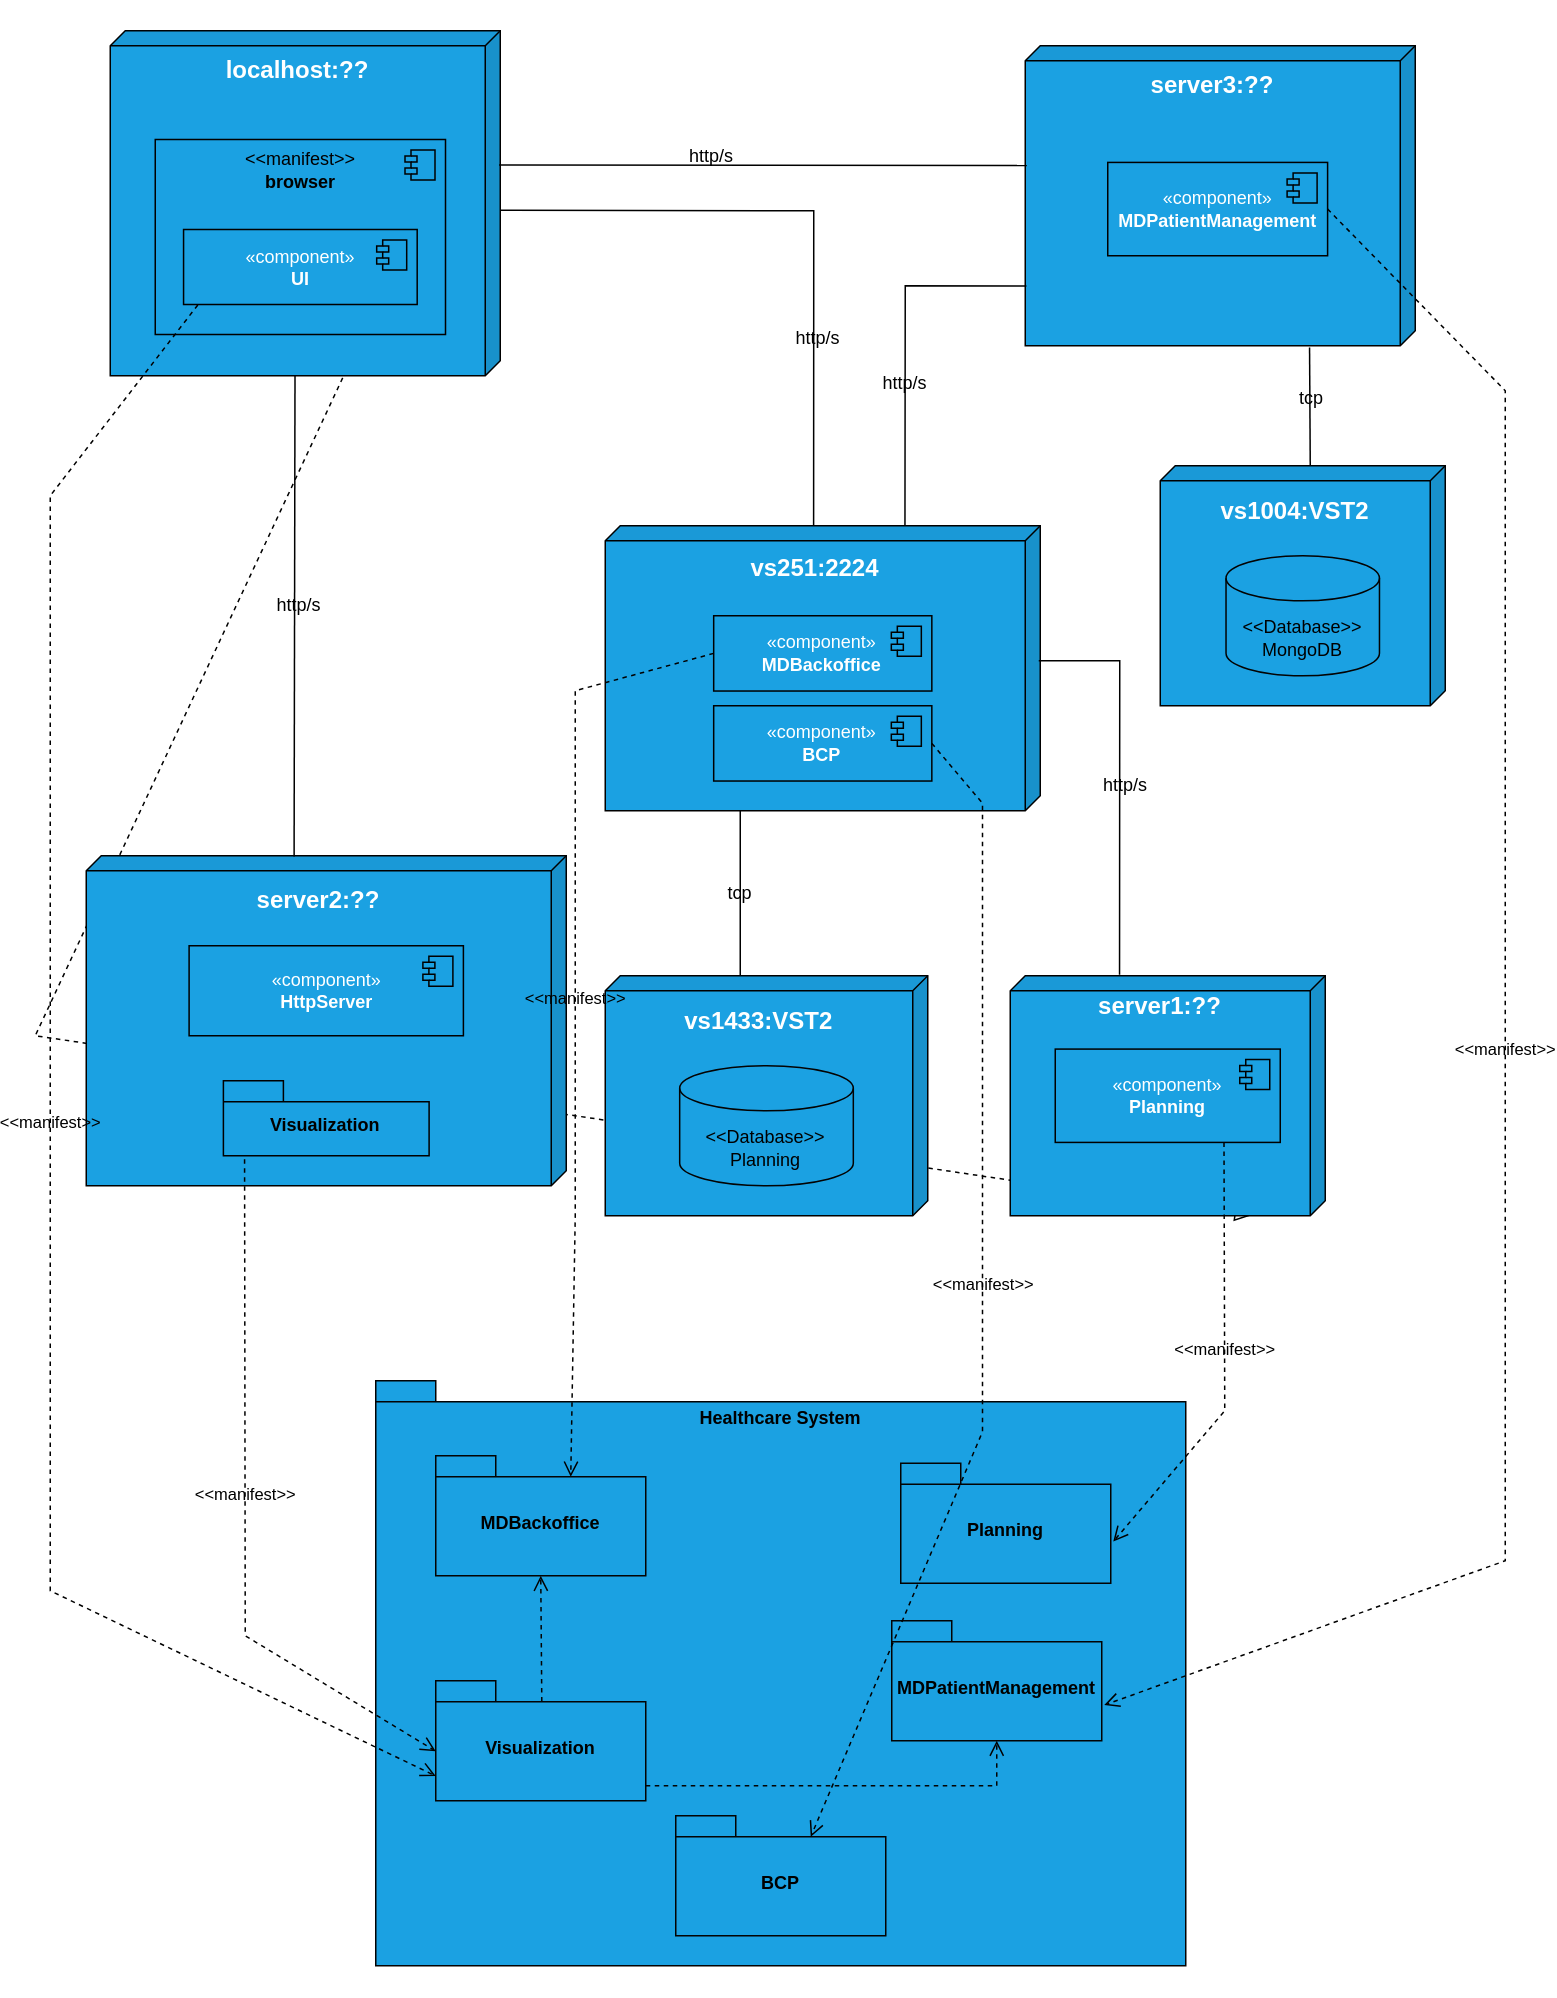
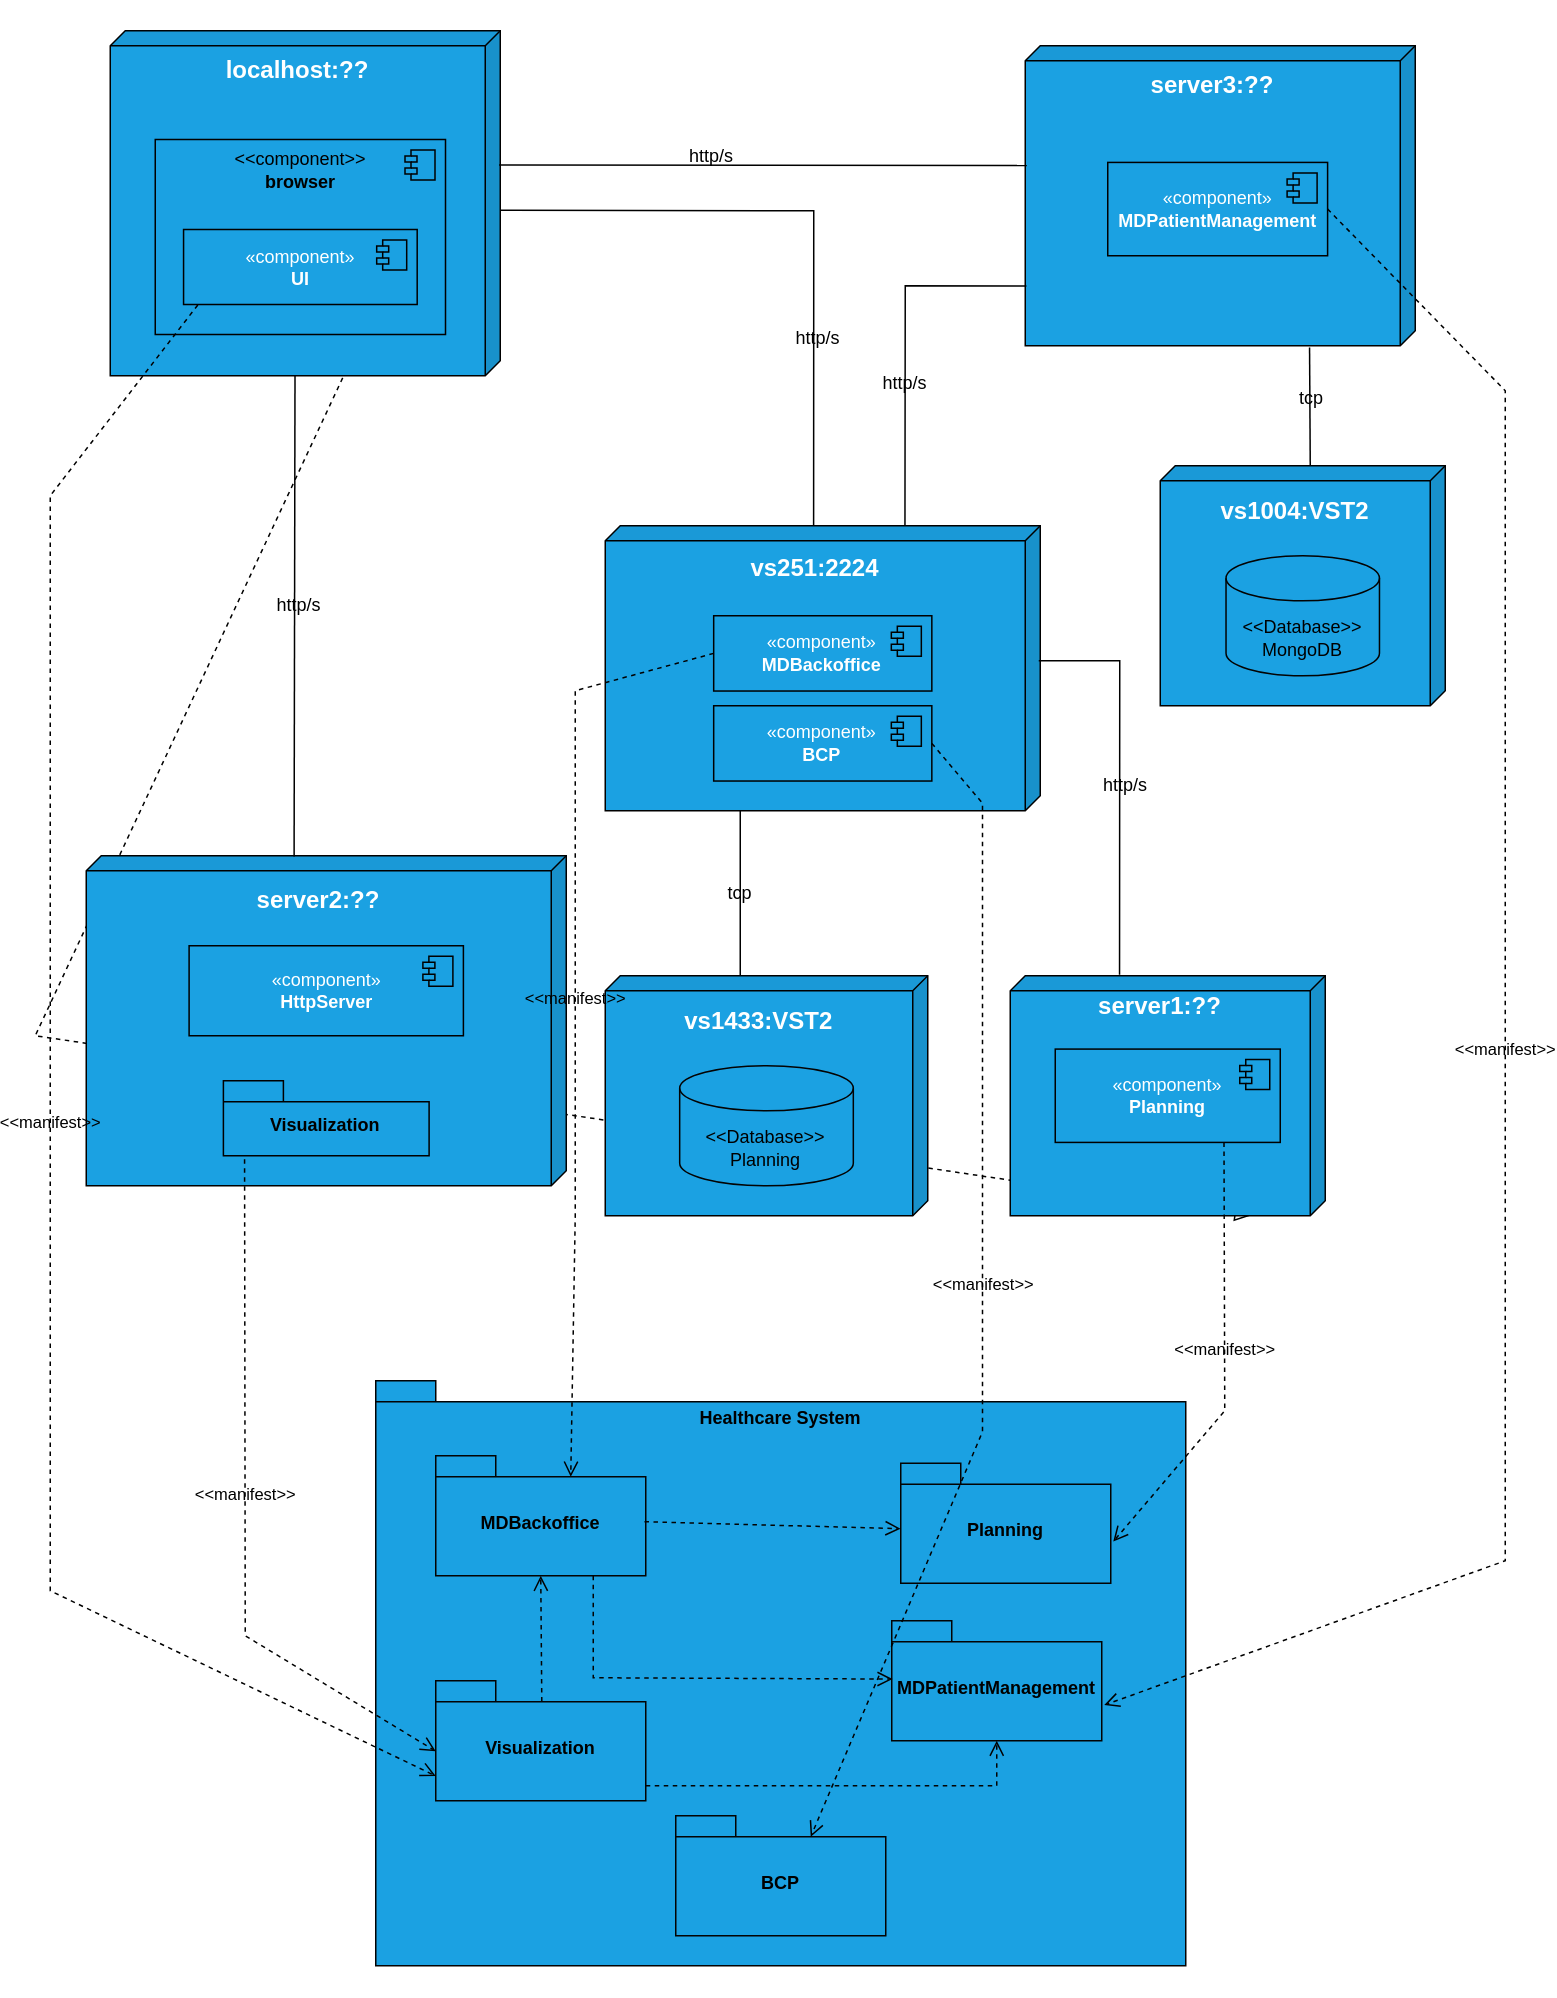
(301, 170) -> (301, 170)
none -> (771, 1525)
none -> (690, 1678)
